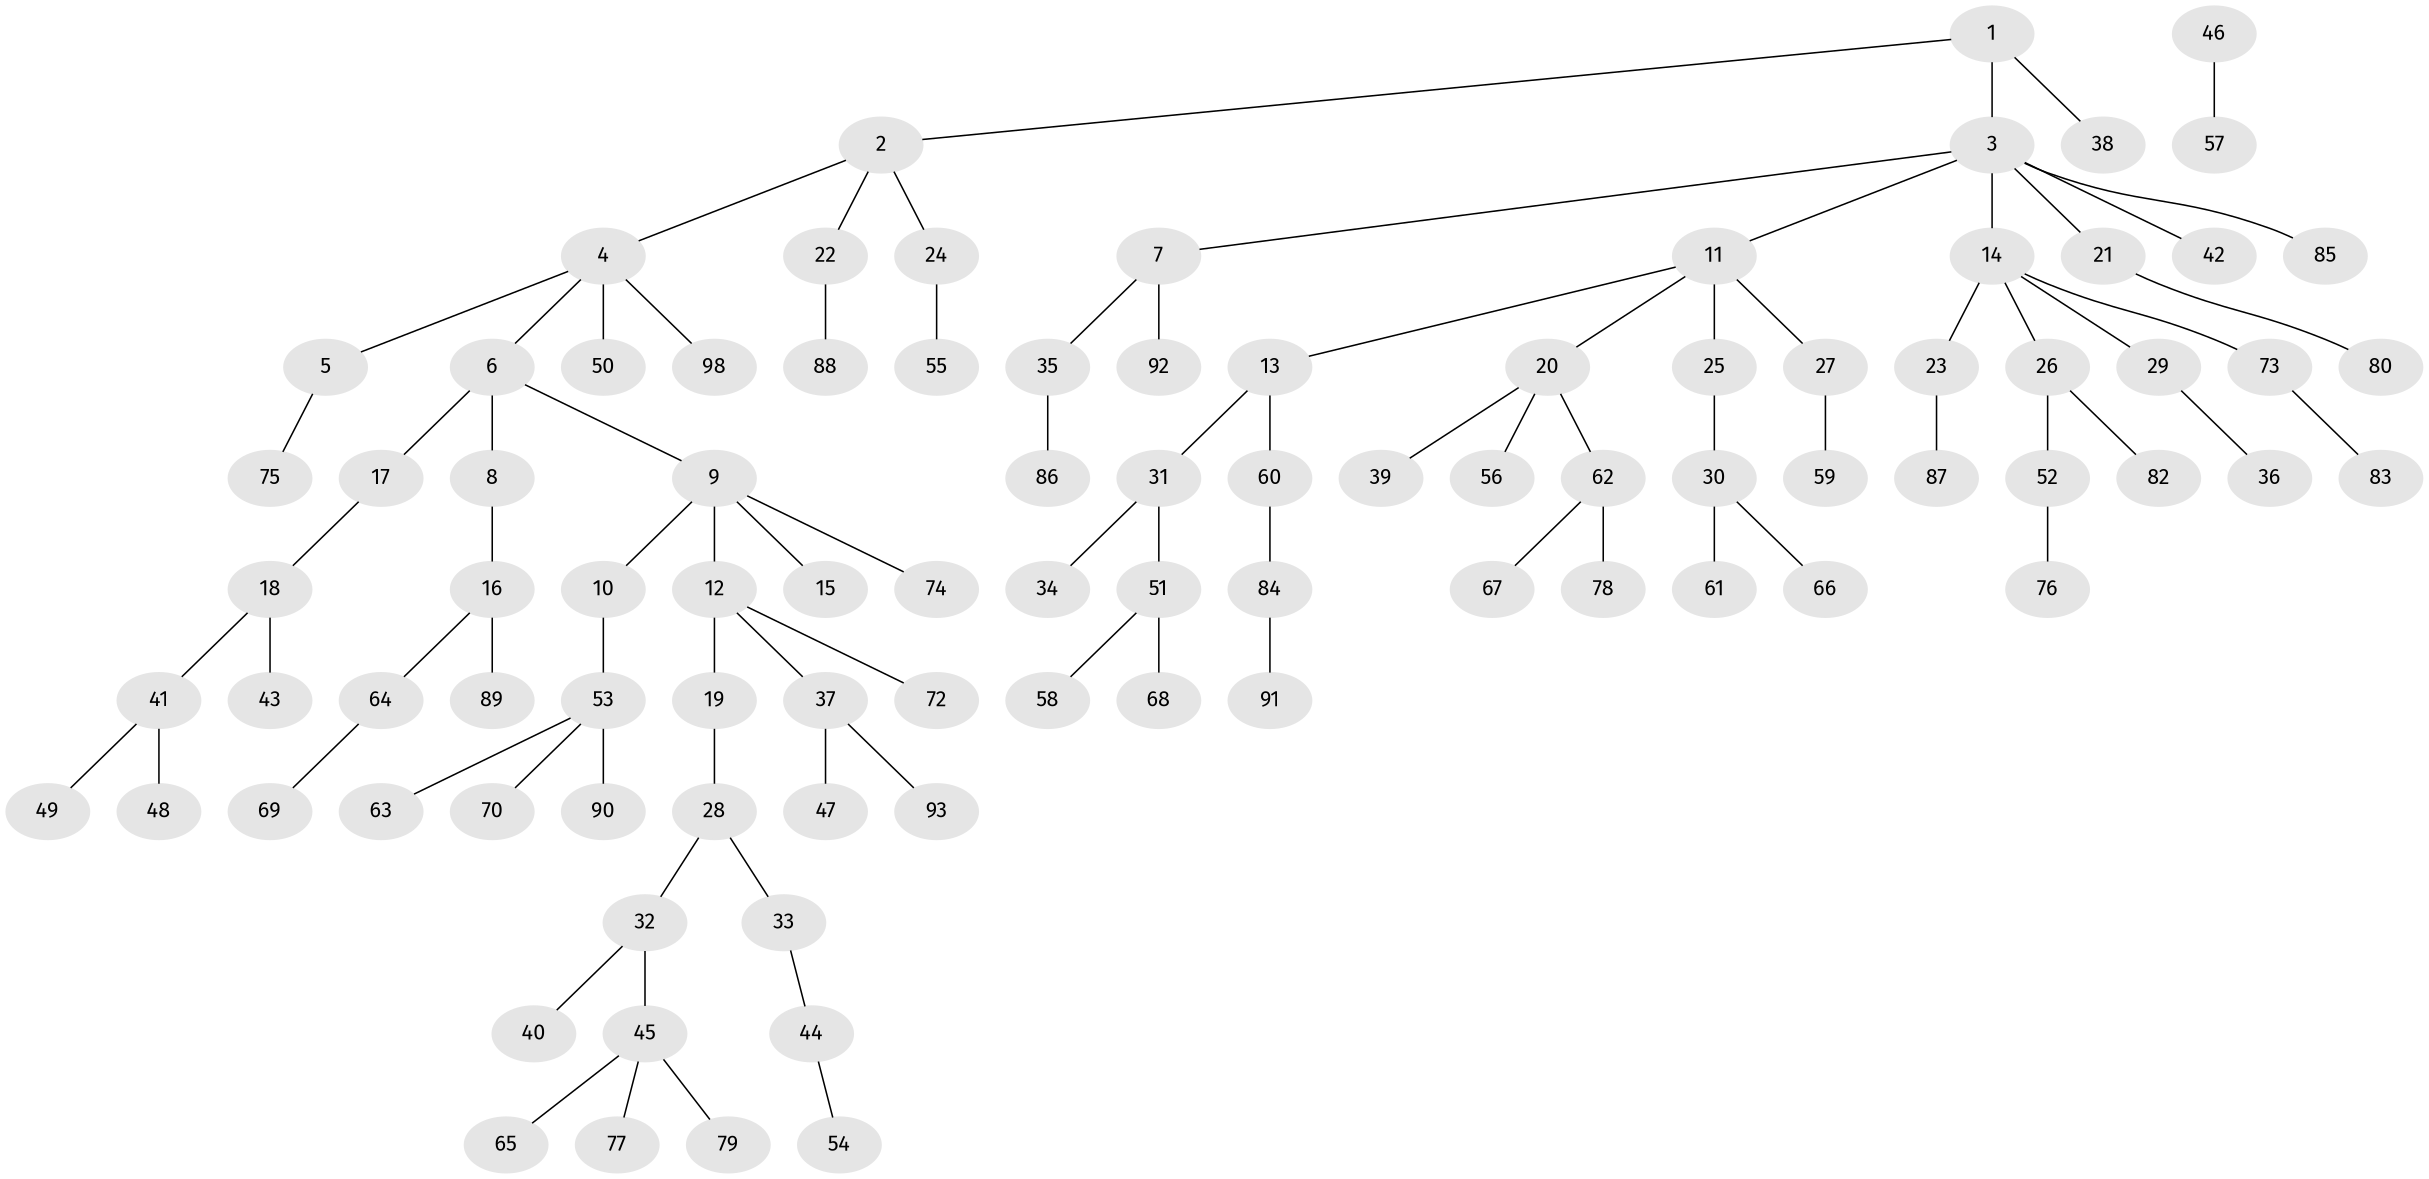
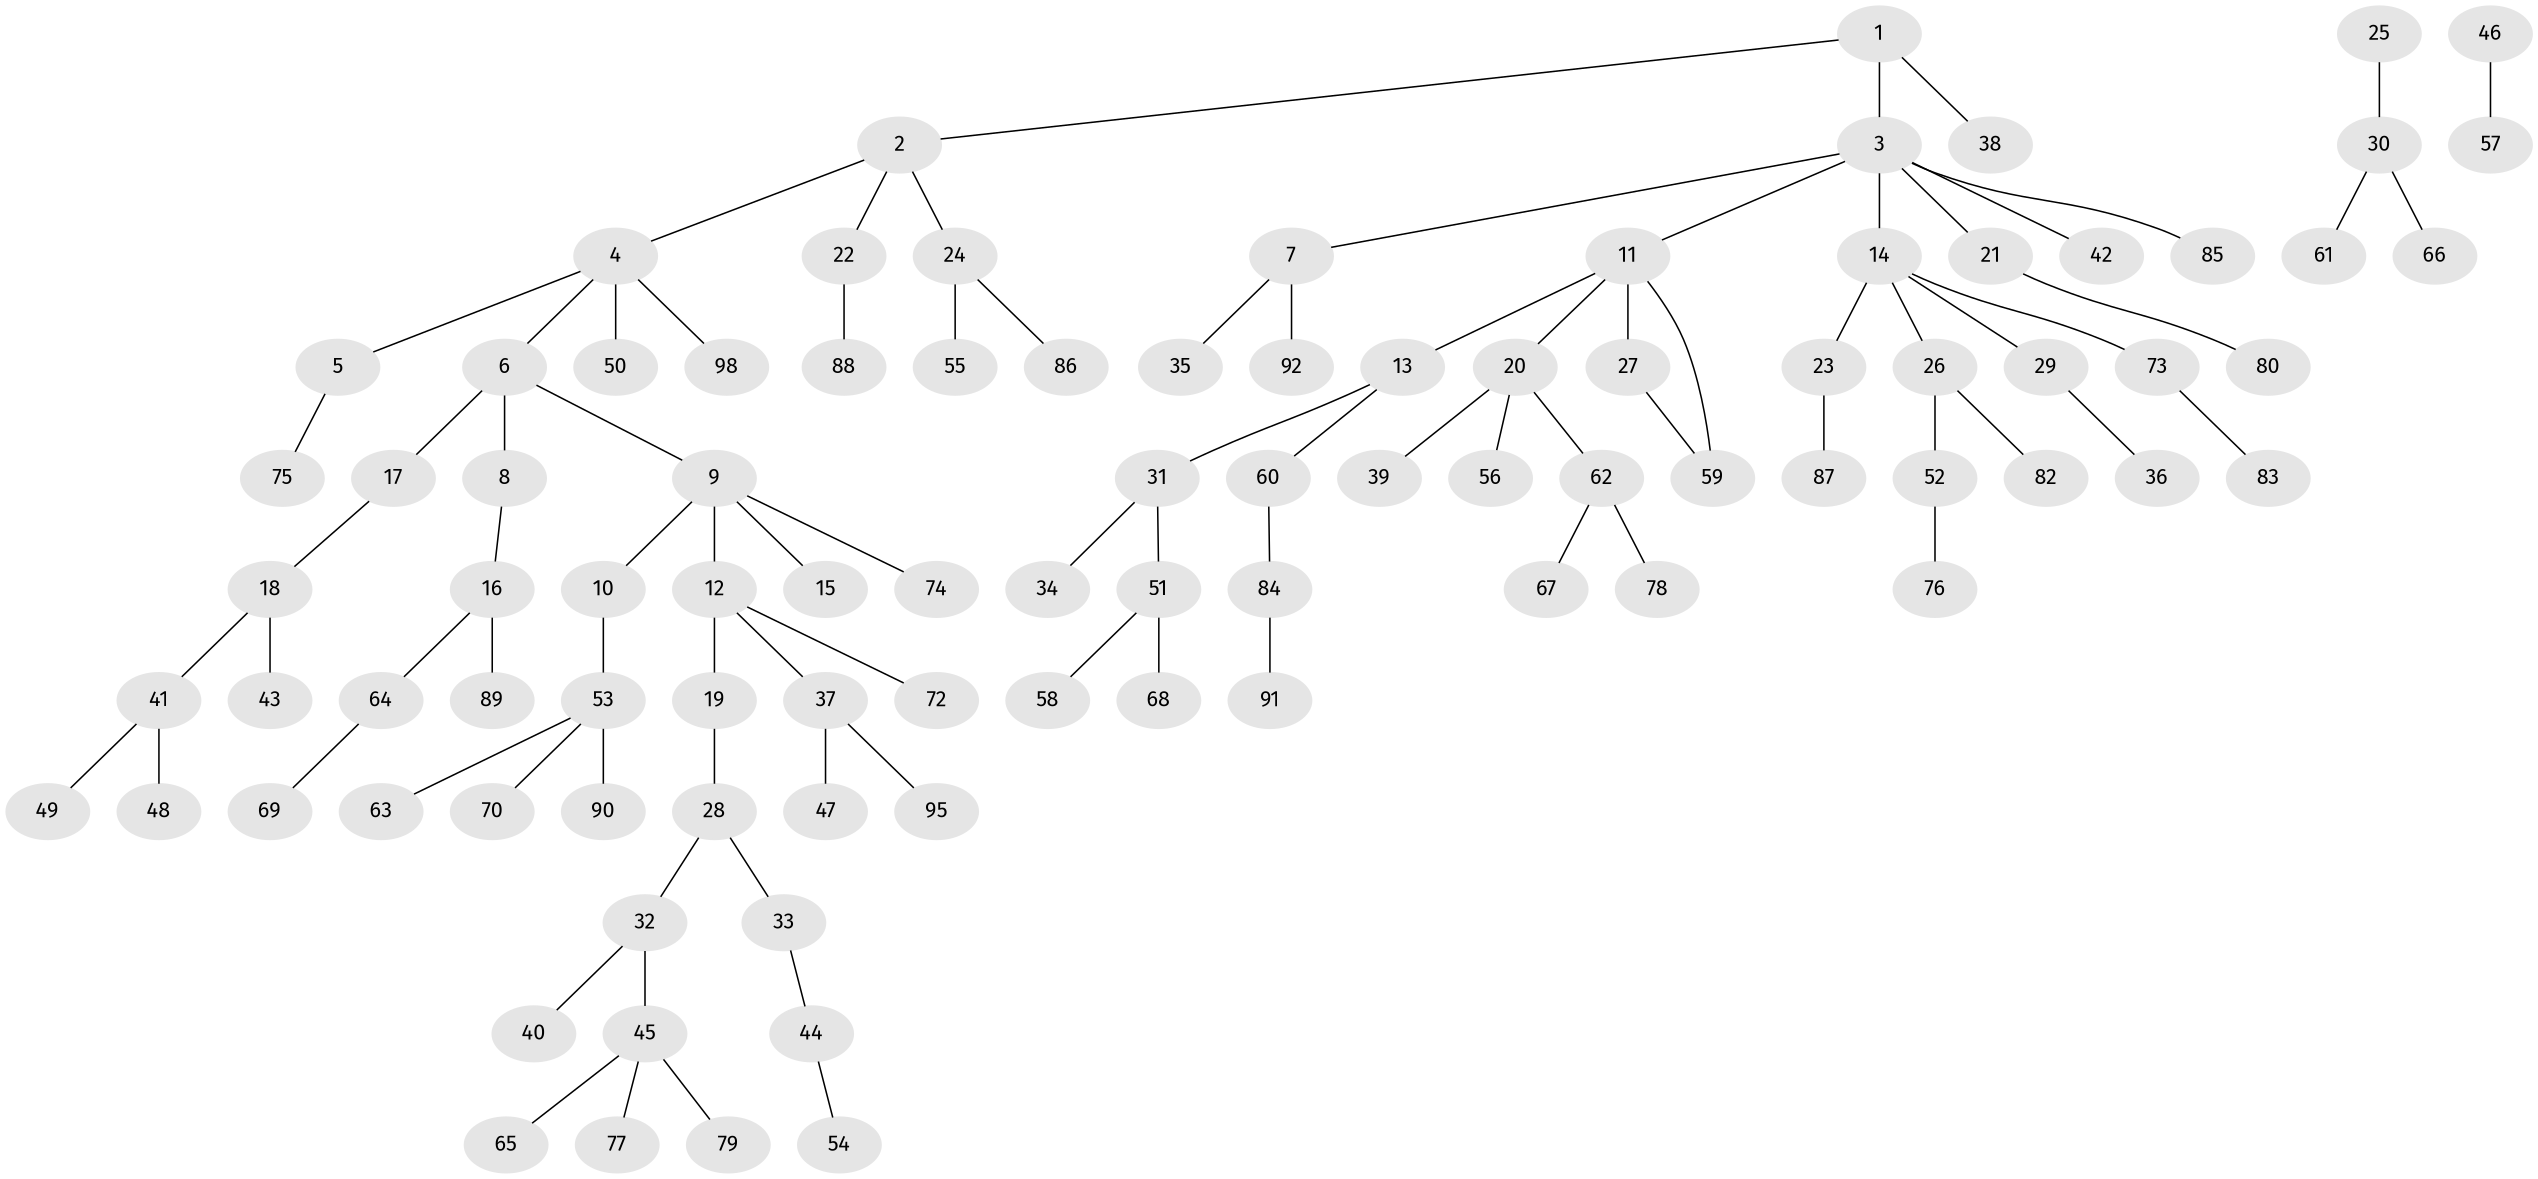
(1714, 312) -> (1691, 361)
(1048, 423) -> (1011, 312)
(937, 812) -> (937, 812)
